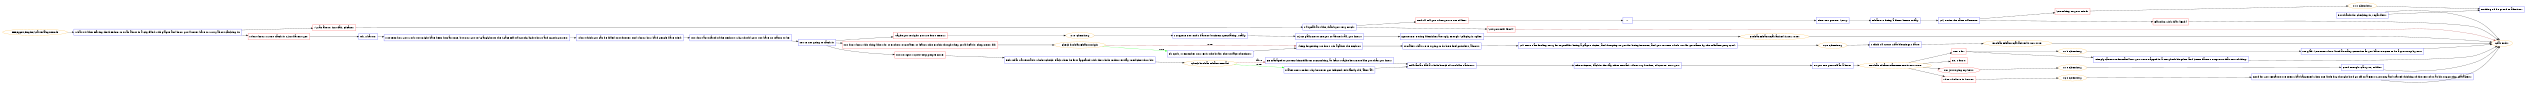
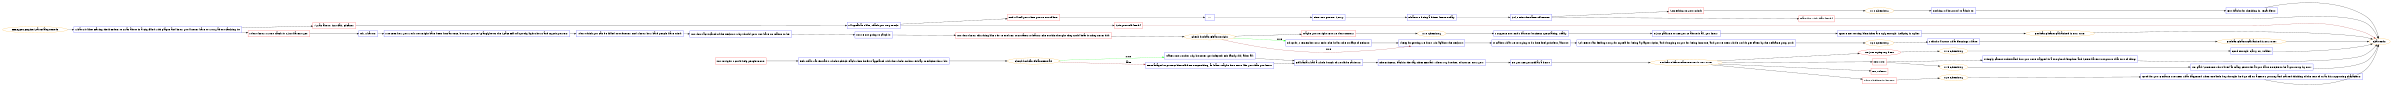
(2431, 12) -> (2100, 11)
(864, 39) -> (1267, 35)
(859, 52) -> none
